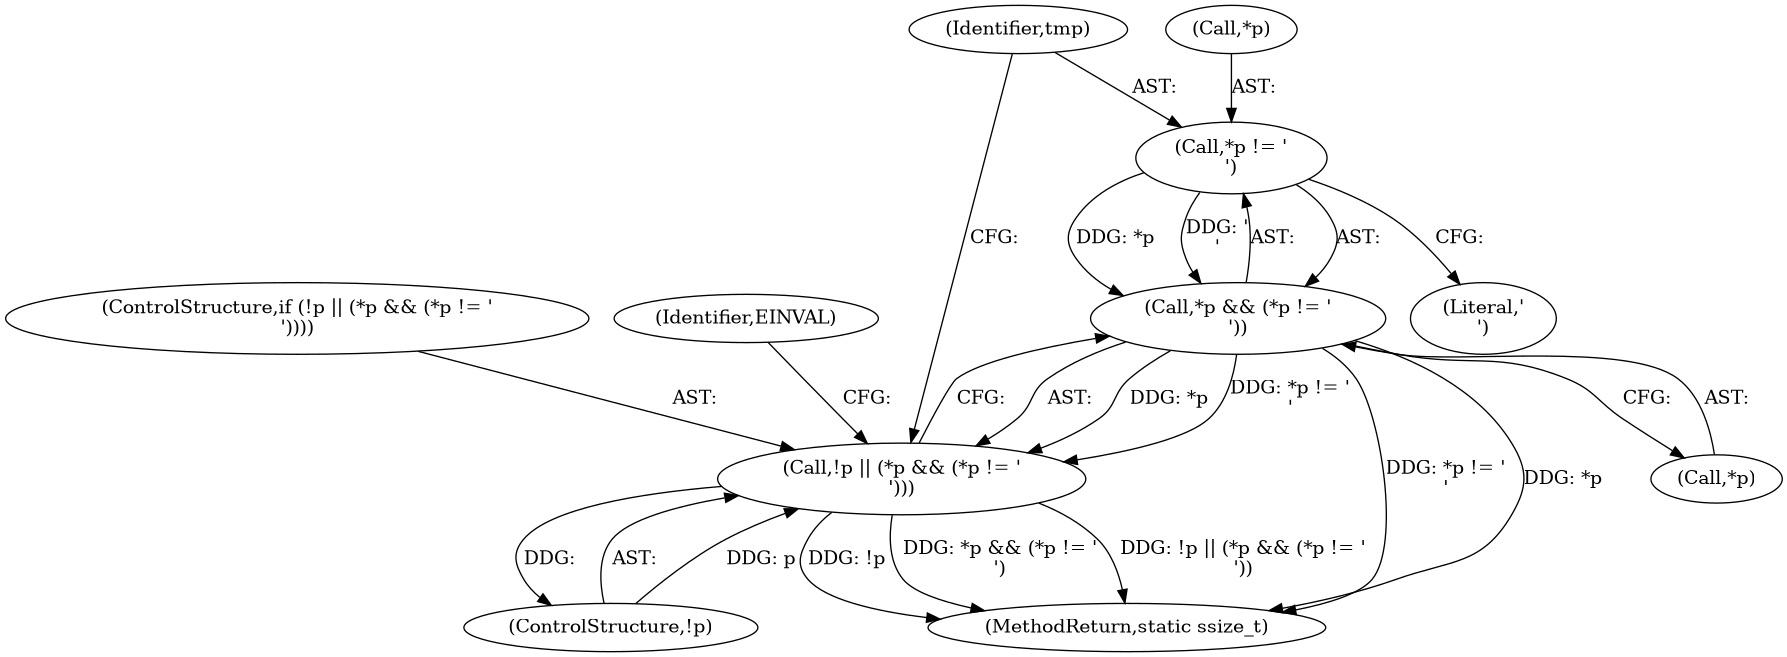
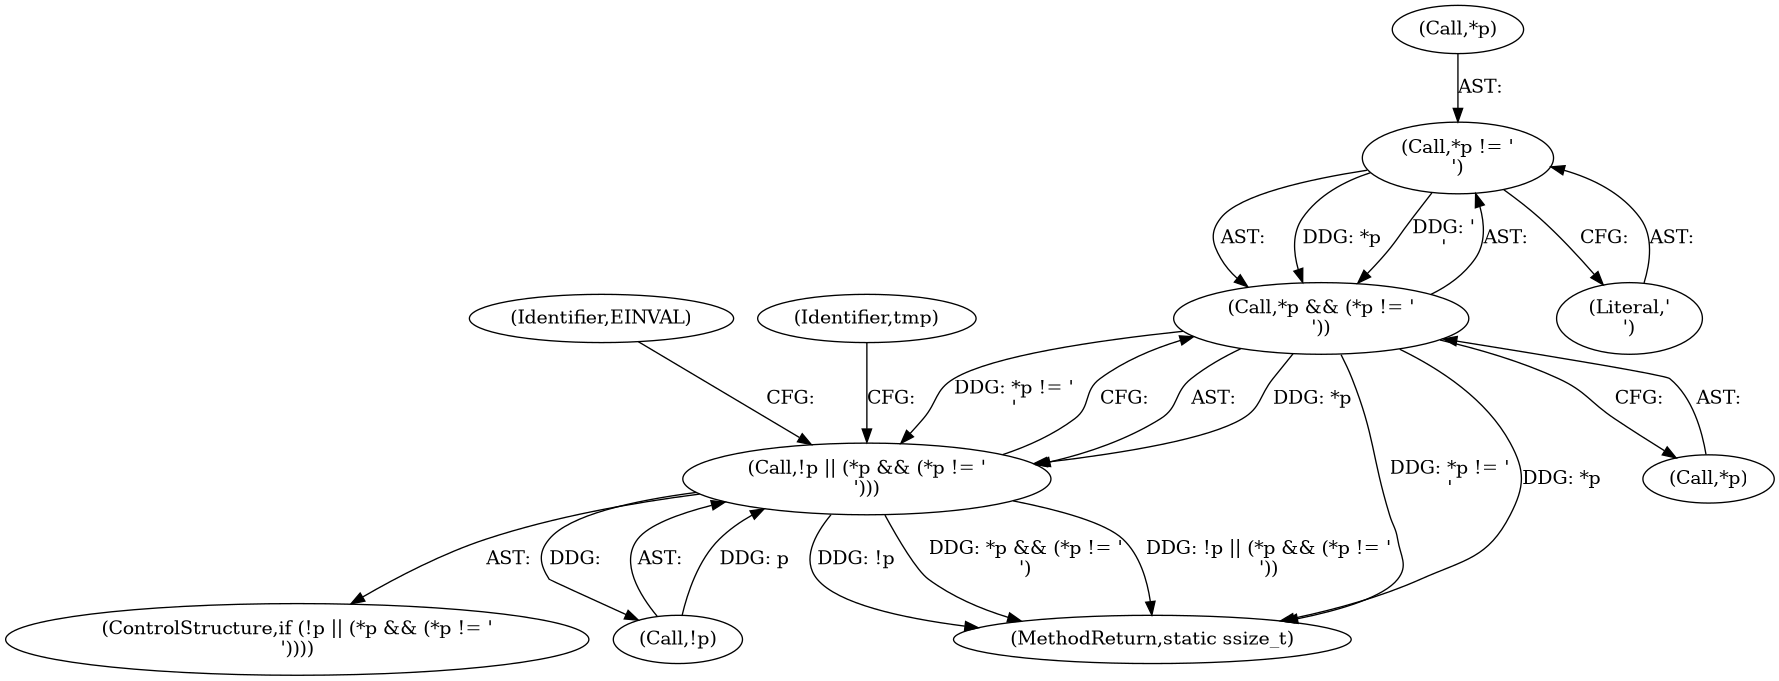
(1112, 86) -> (1632, 209)
(600, 399) -> (525, 527)
(611, 628) -> (678, 639)
